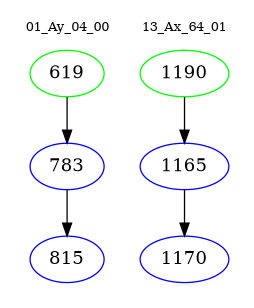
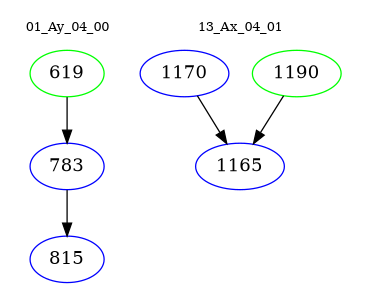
(185, 28) -> (241, 28)
(185, 207) -> (209, 114)
